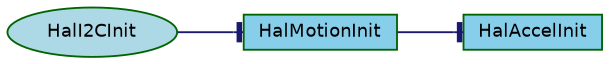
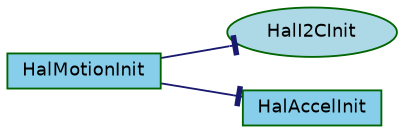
(206, 32) -> (195, 52)
